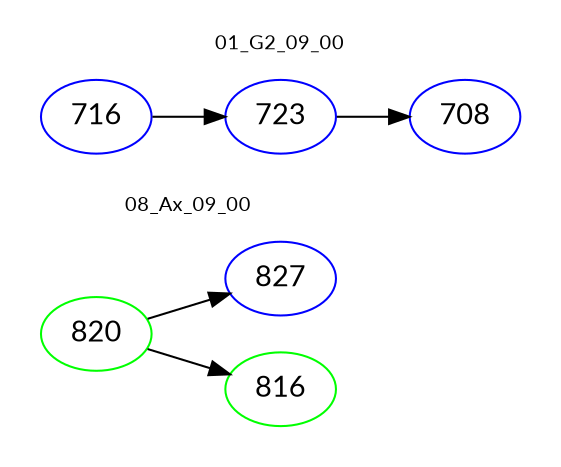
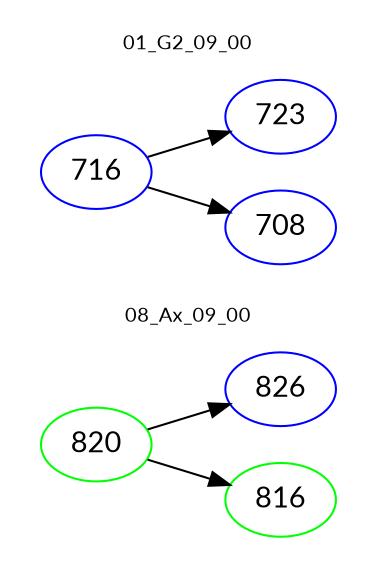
(363, 117) -> (179, 197)
(281, 279) -> (281, 389)
